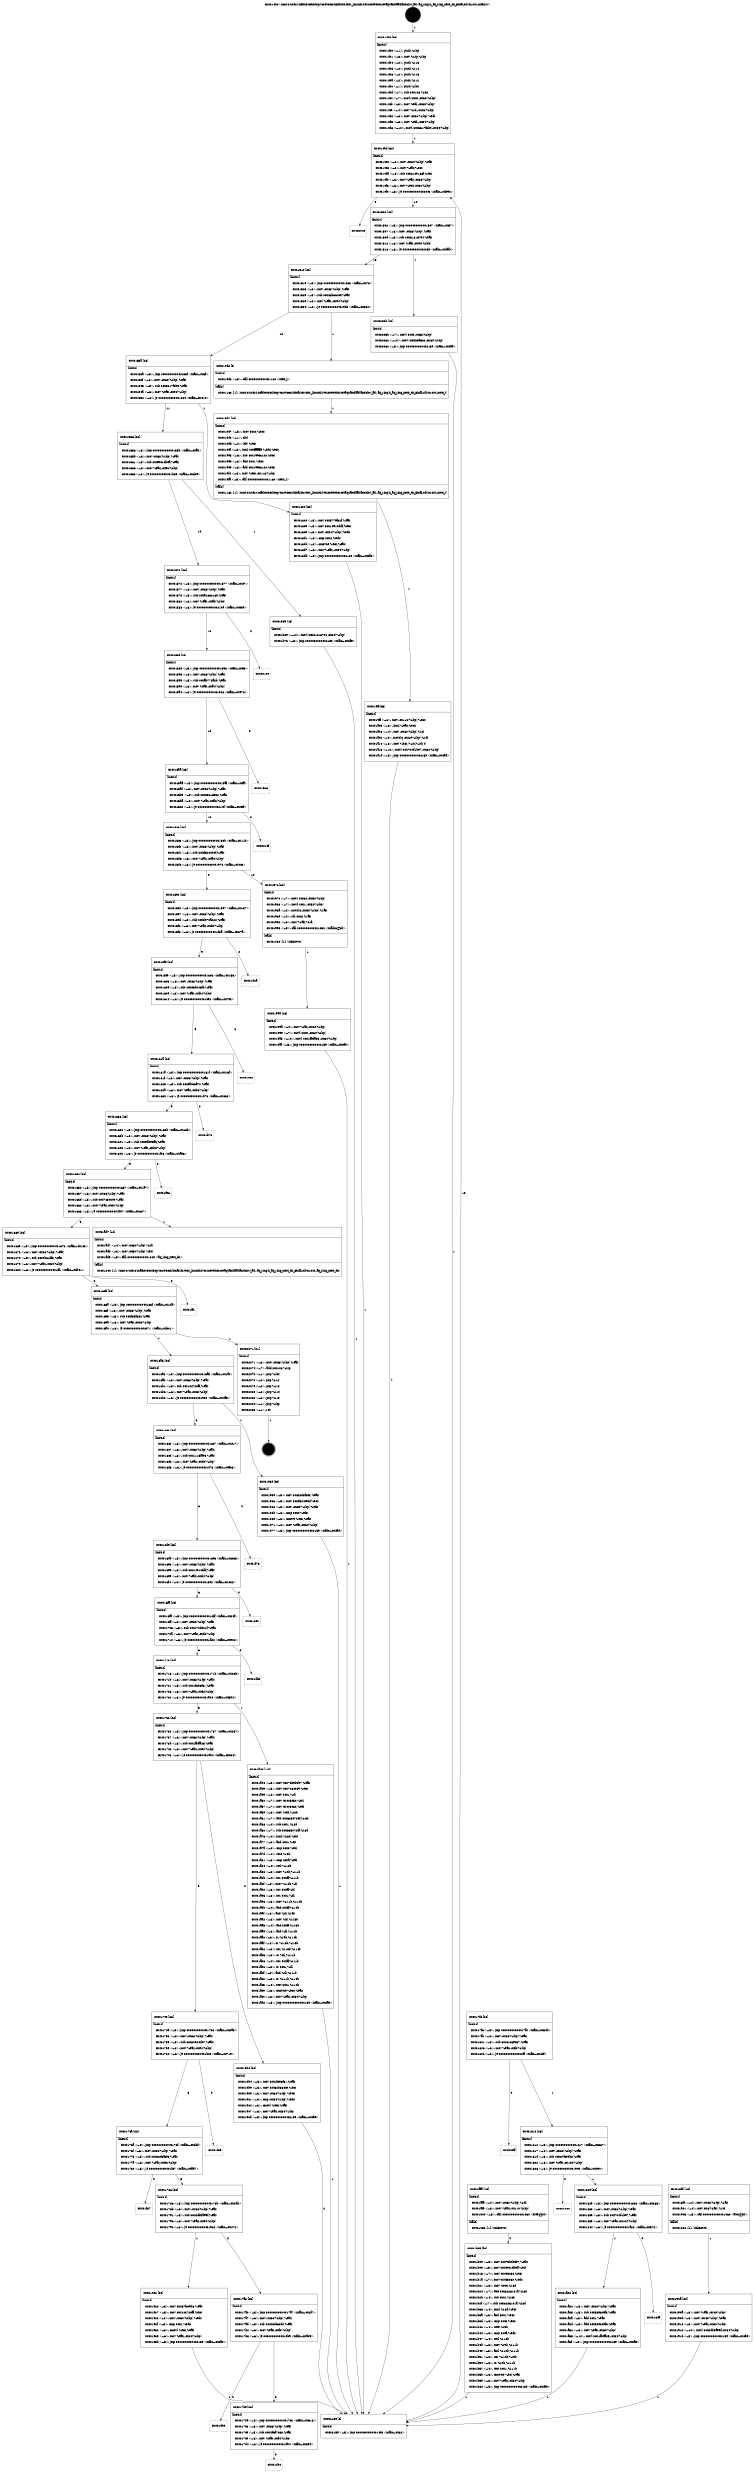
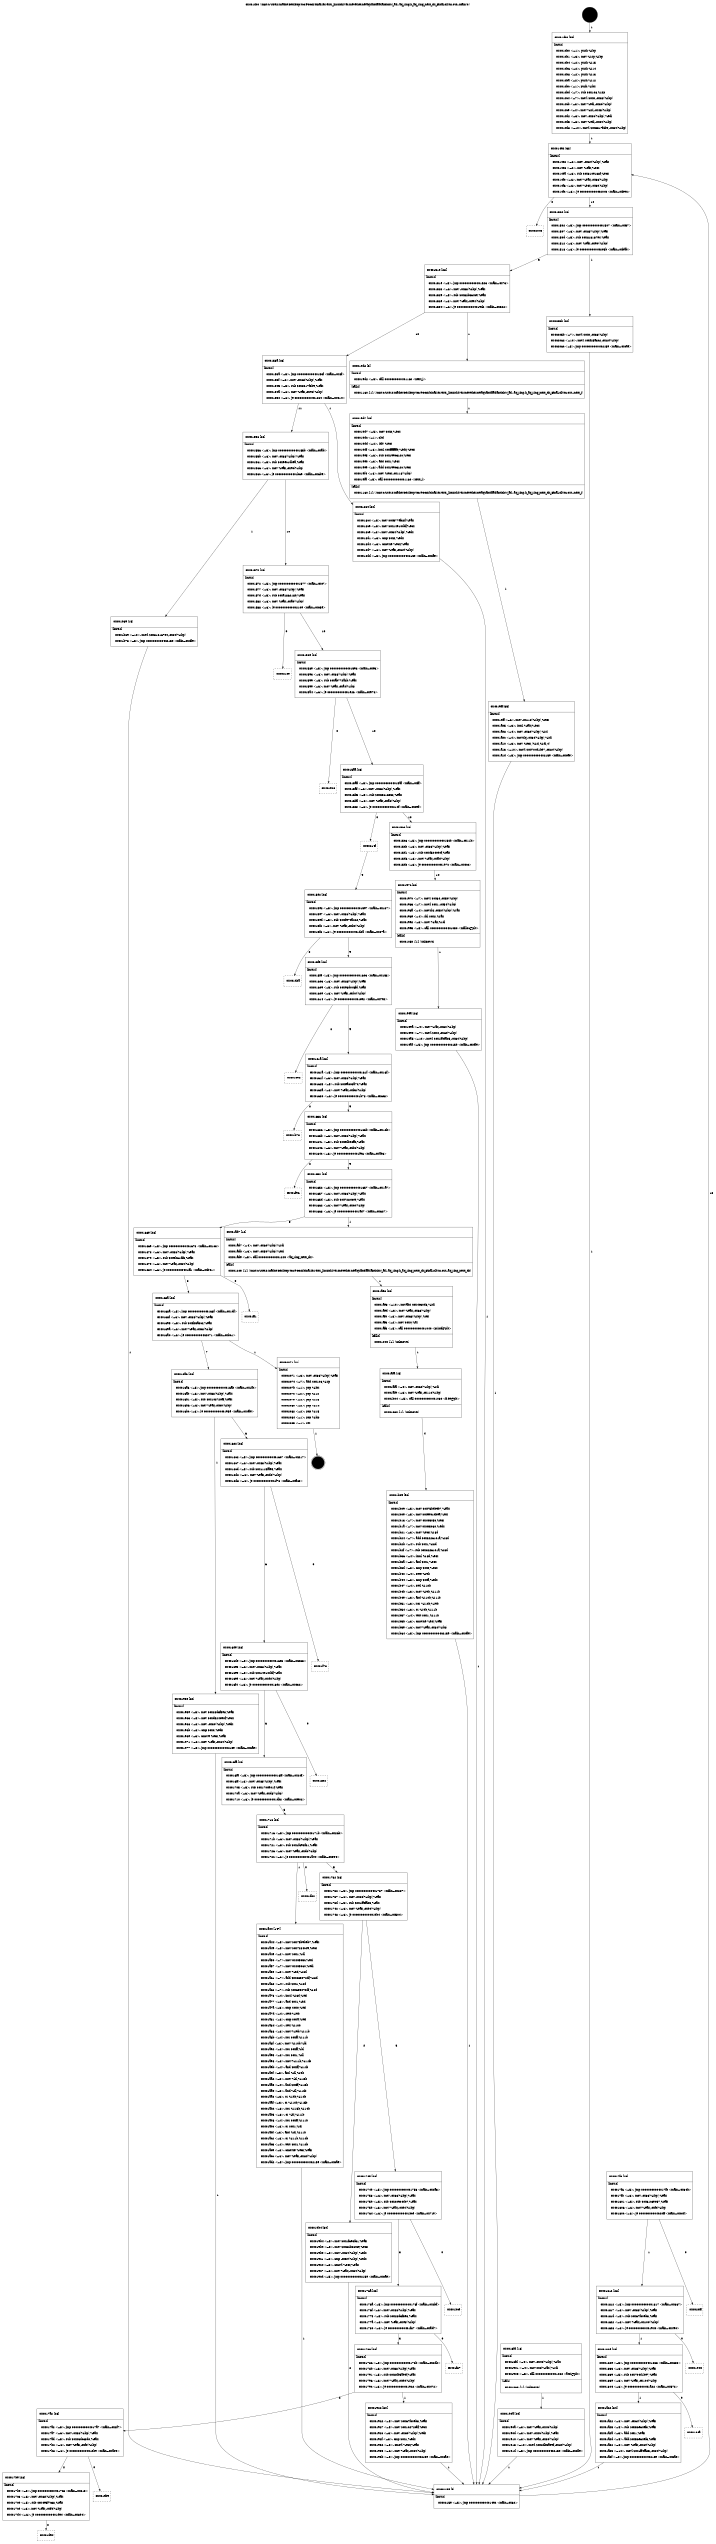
(374, 260) -> (538, 260)
(207, 879) -> (362, 870)
none -> (411, 1317)
(244, 1658) -> (305, 1876)
